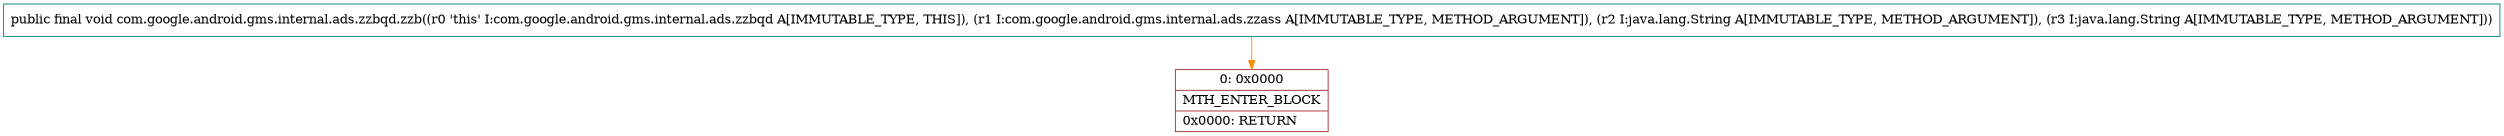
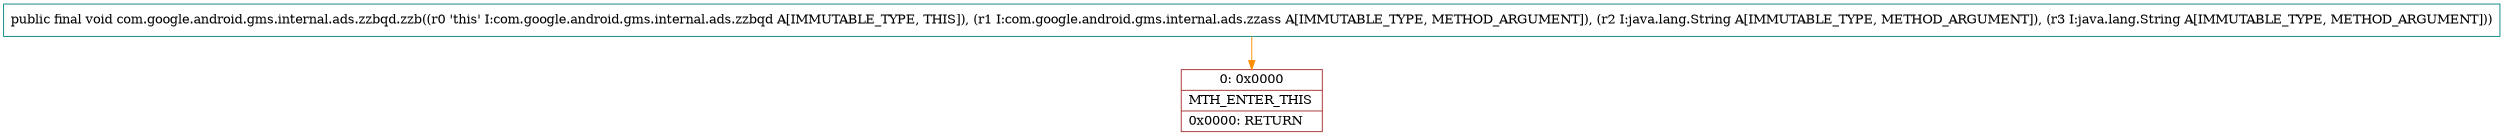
(1252, 100) -> (1250, 100)
